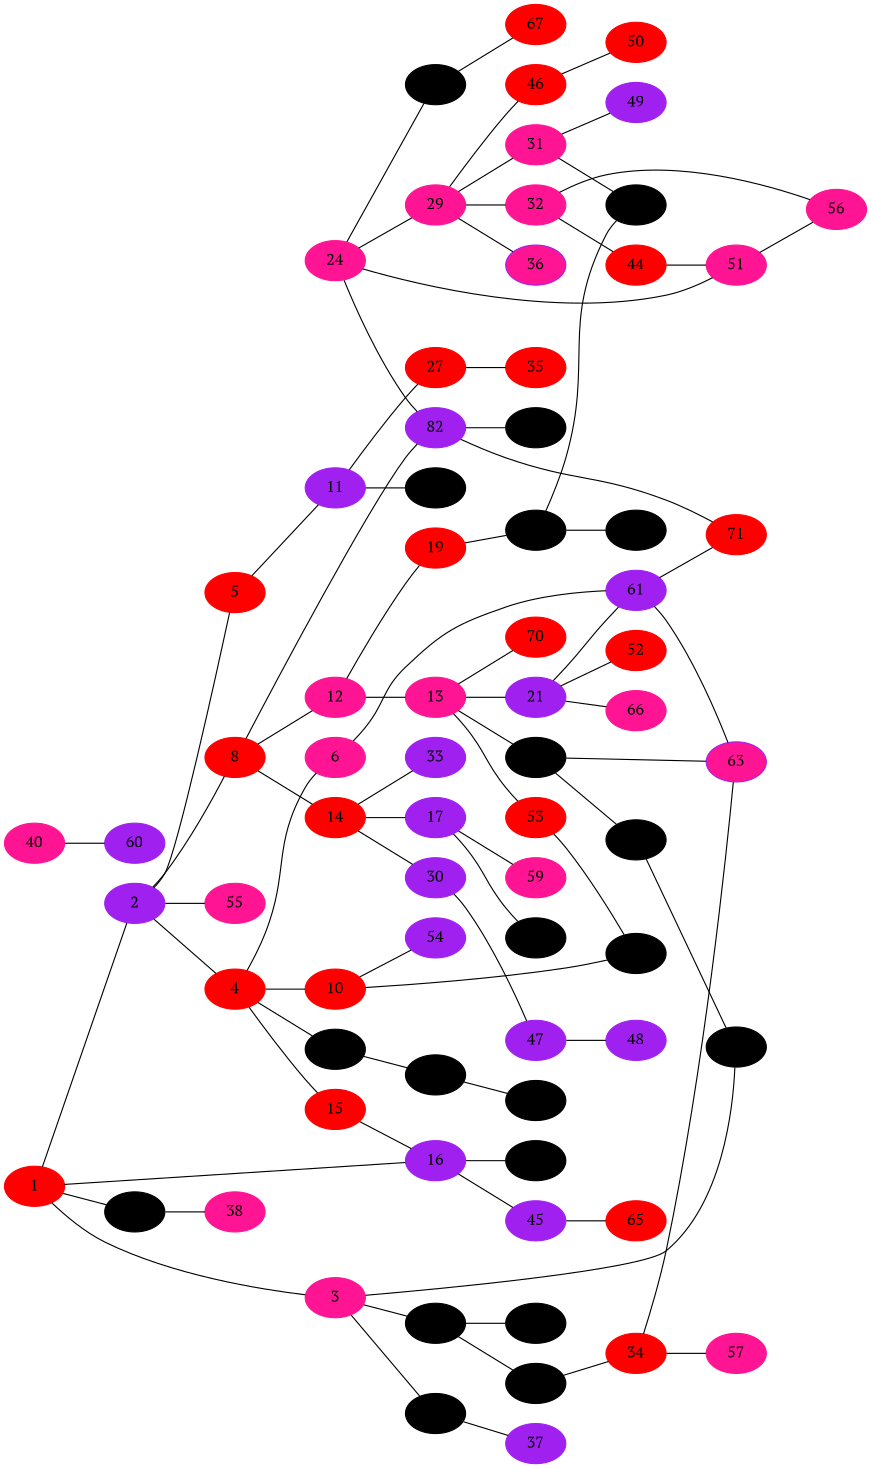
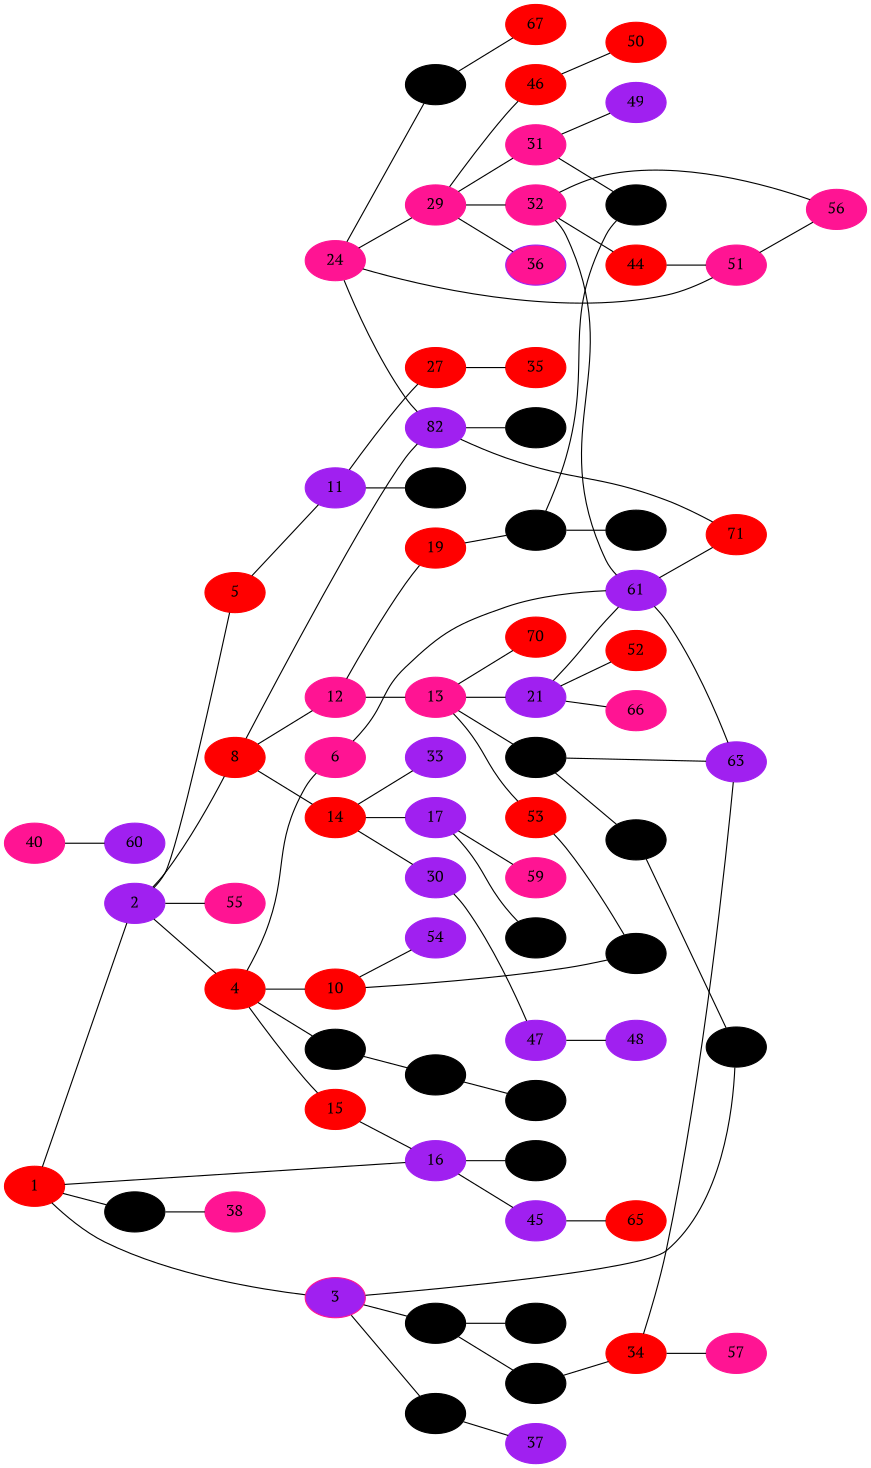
none -> (586, 398)
(736, 762) -> (736, 762)
(335, 1298) -> (335, 1298)
